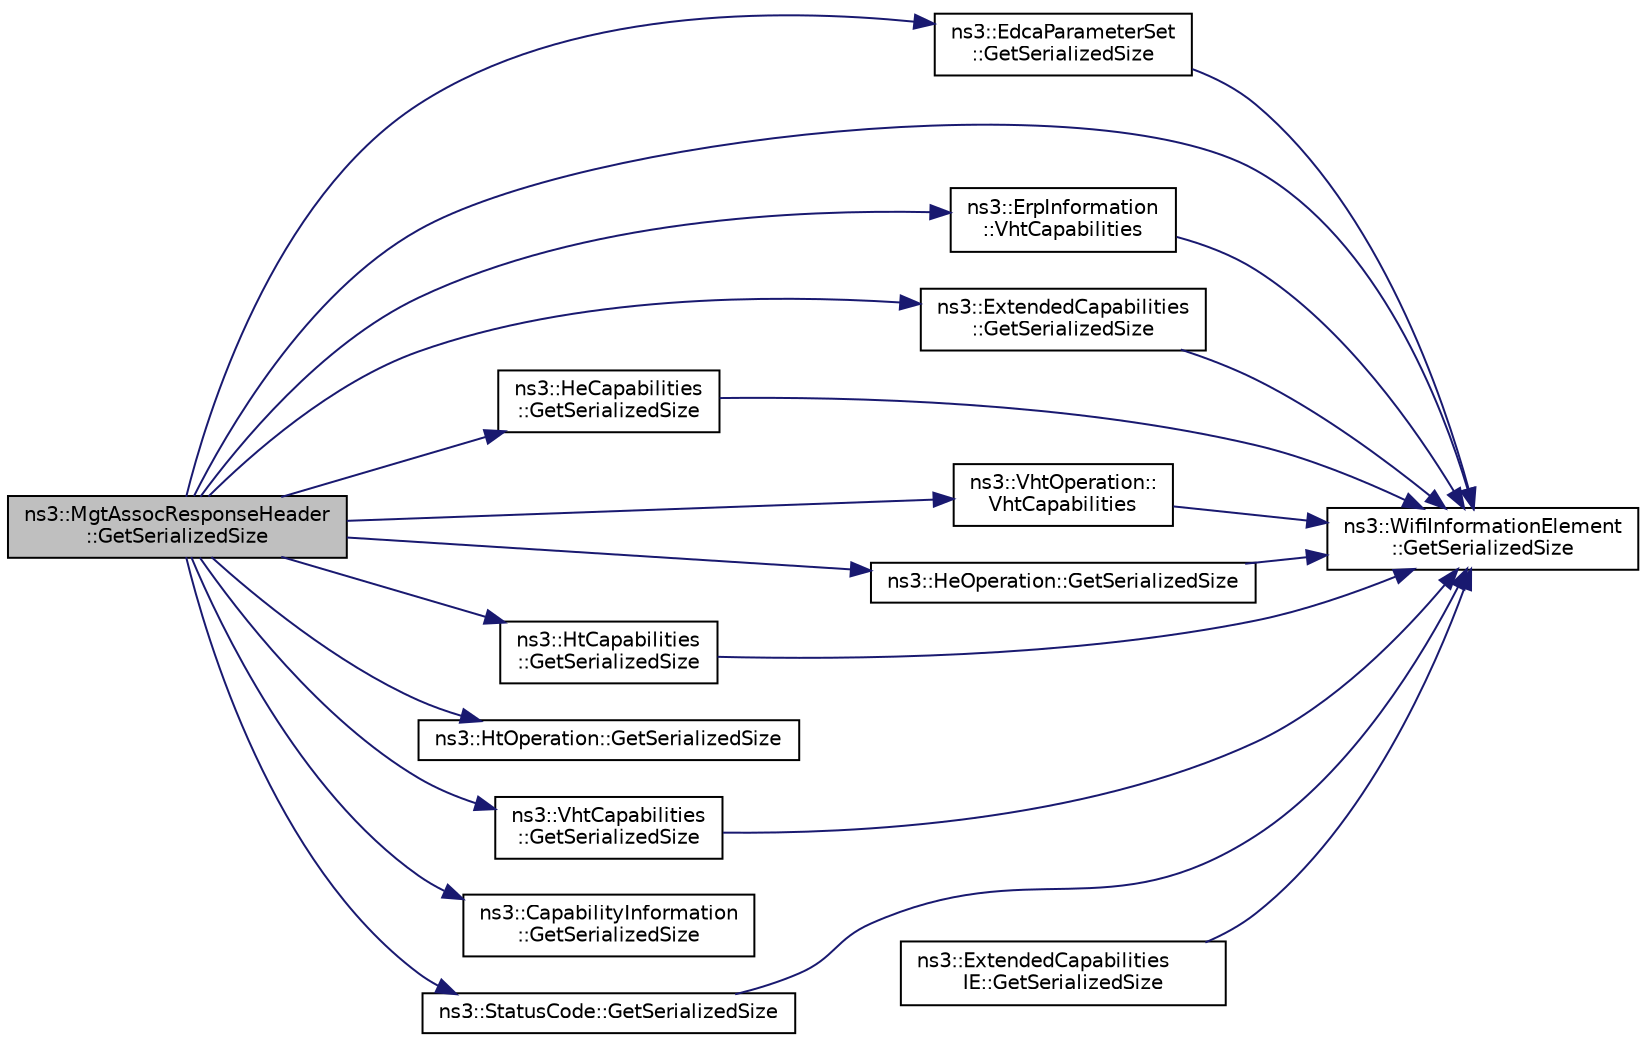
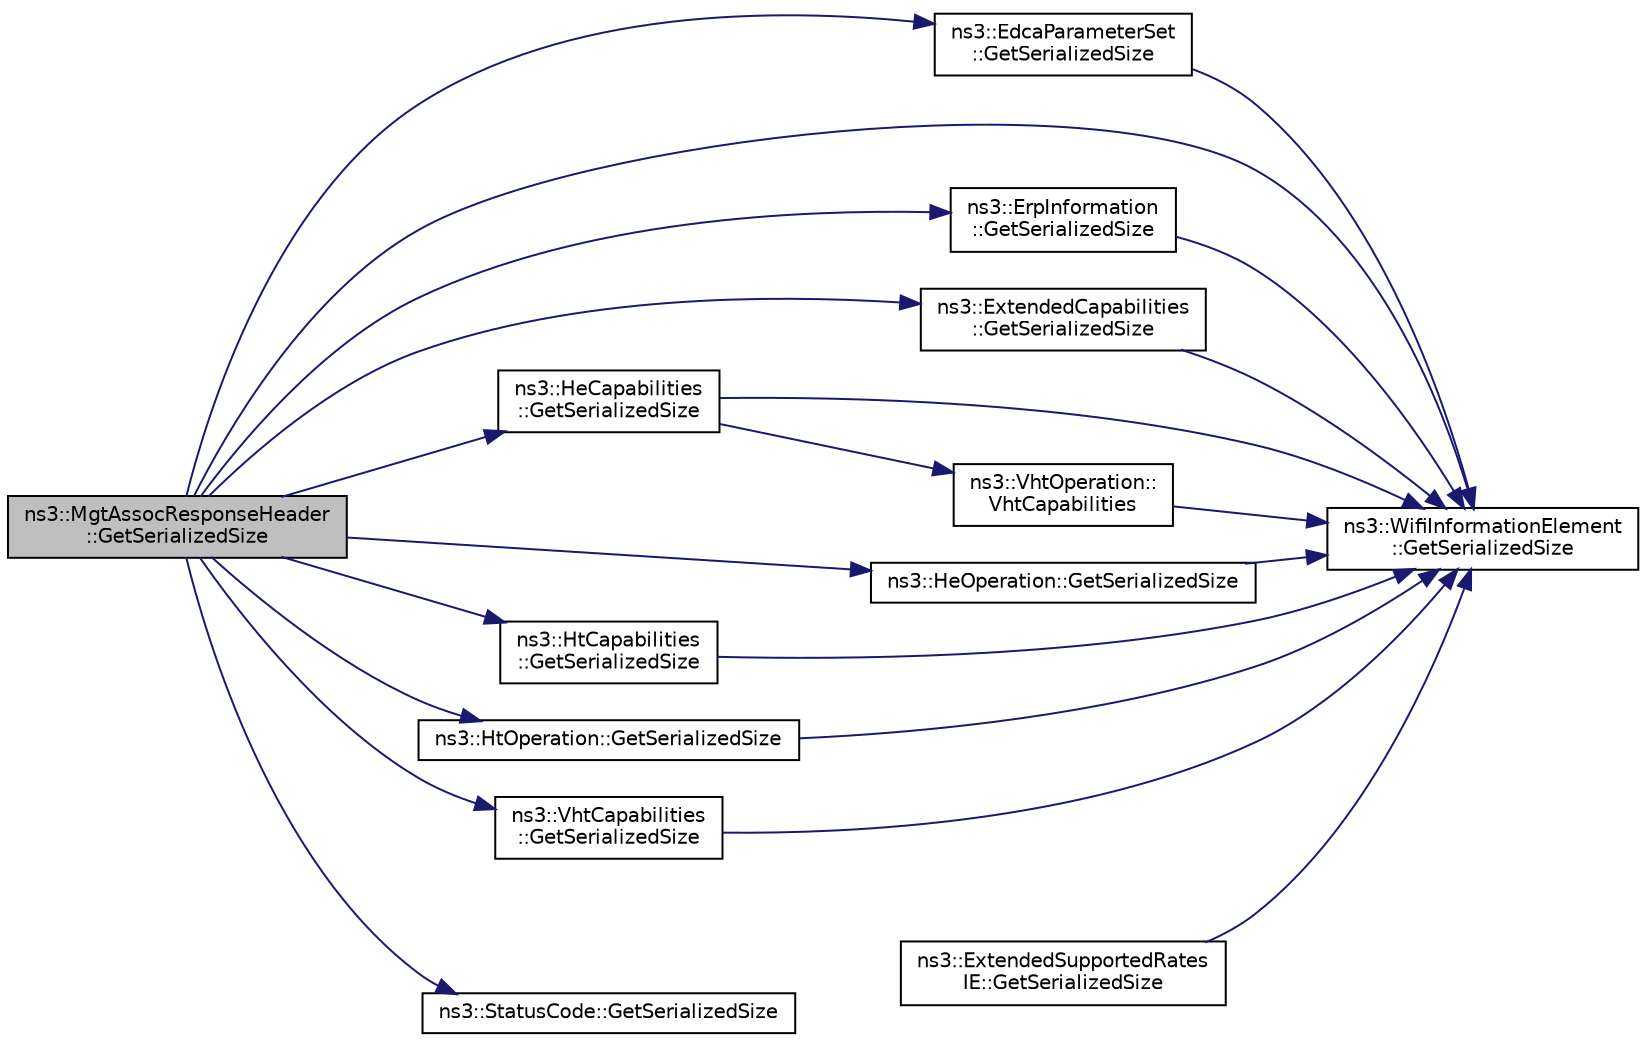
(1063, 220) -> (1063, 220)
(640, 510) -> (827, 446)
(1150, 881) -> (1123, 701)
(609, 926) -> none
(1063, 973) -> (1063, 973)
